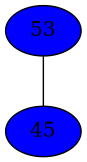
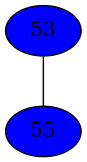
(43, 131) -> (43, 131)
